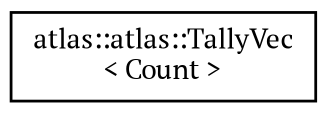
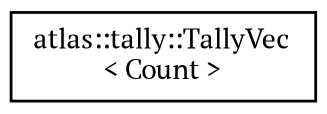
(163, 57) -> (163, 57)
